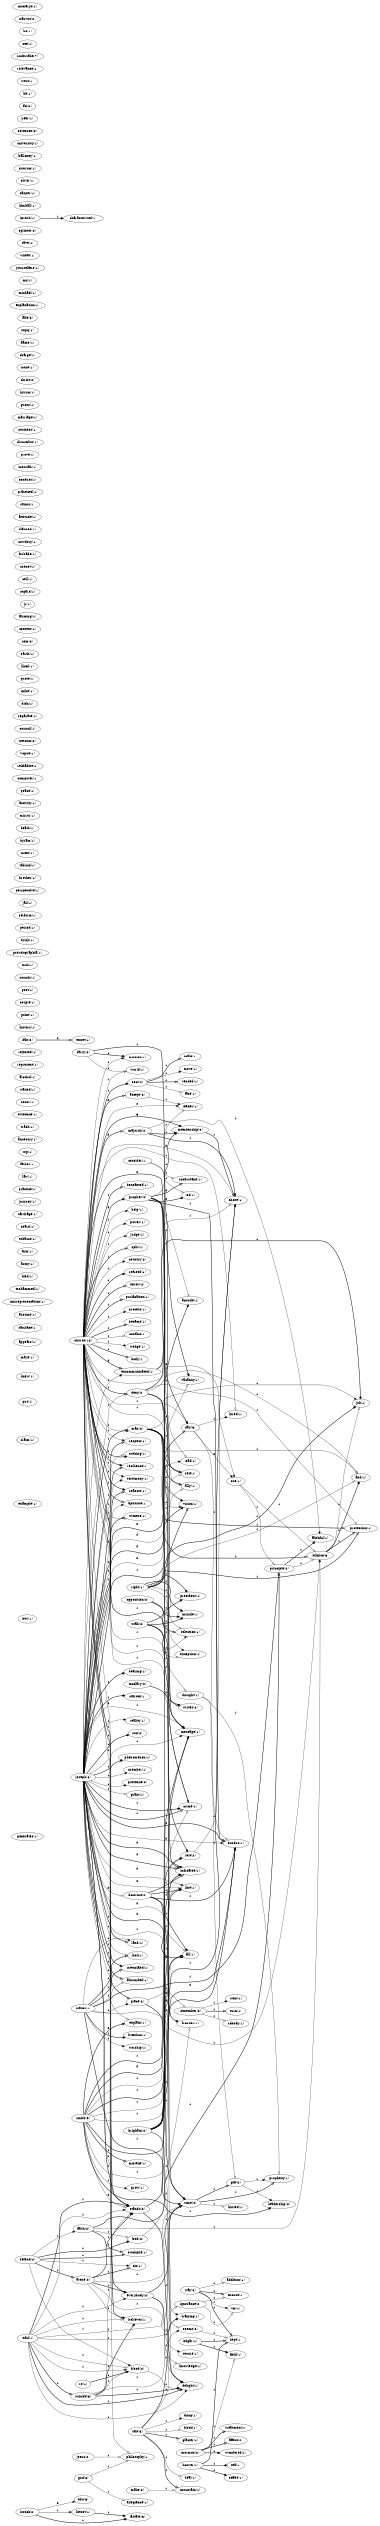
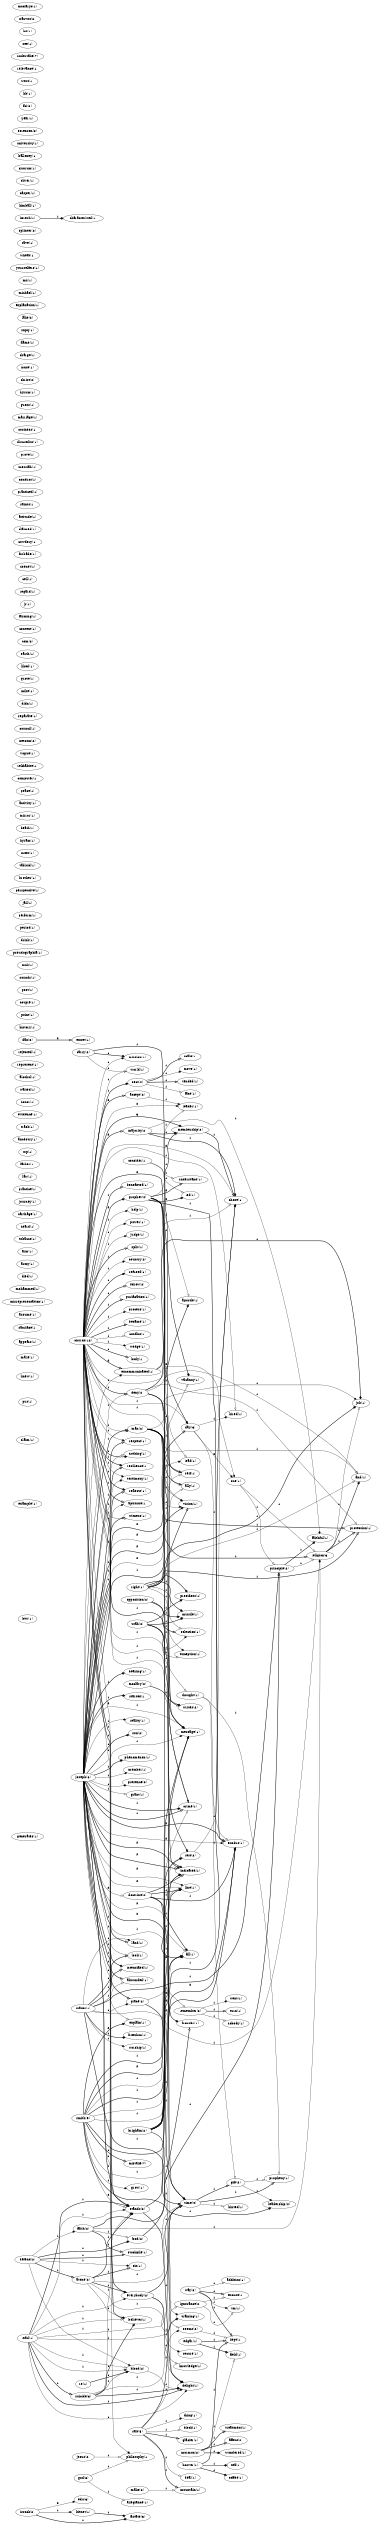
(110, 1901) -> (110, 1901)
(173, 2137) -> (173, 2137)
(137, 2164) -> (137, 2164)
(253, 2181) -> (254, 2181)
